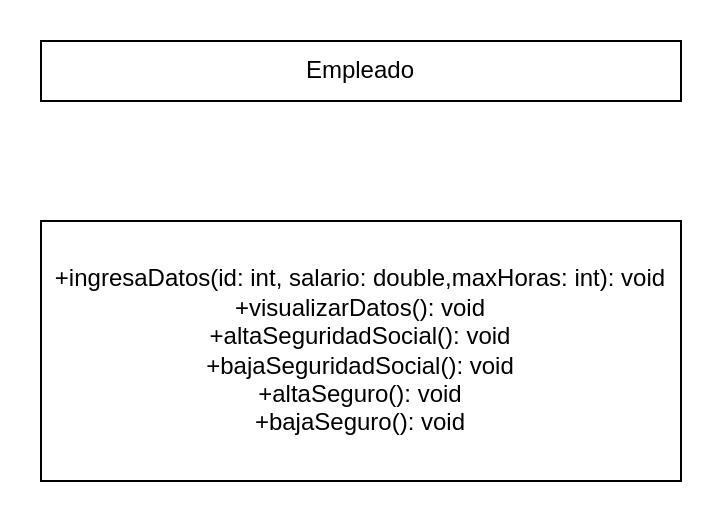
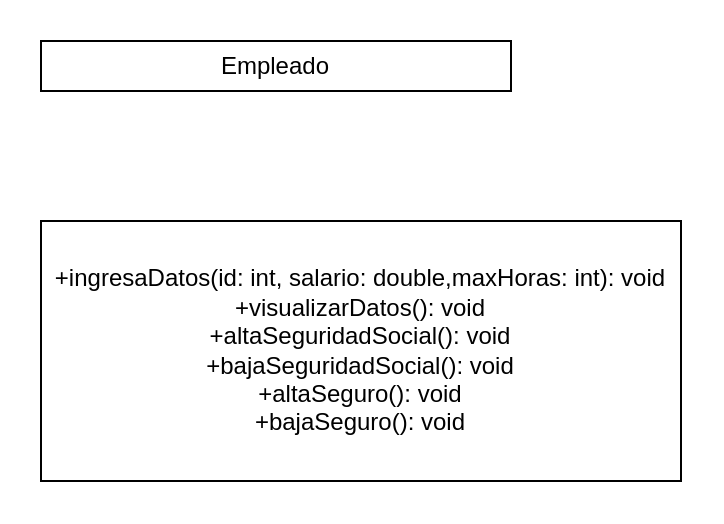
(361, 71) -> (276, 66)
